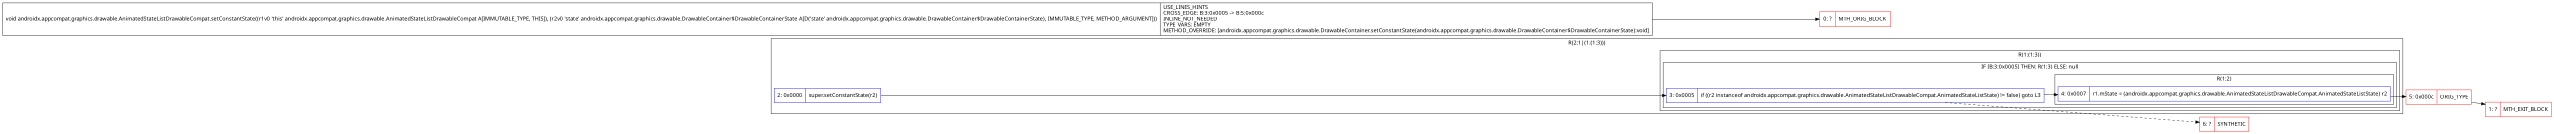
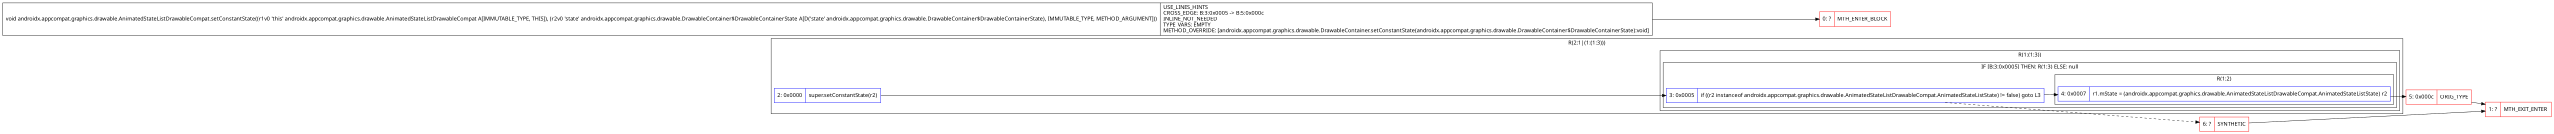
(1863, 19) -> (1863, 19)
(2526, 109) -> (2526, 109)
none -> (2365, 117)
